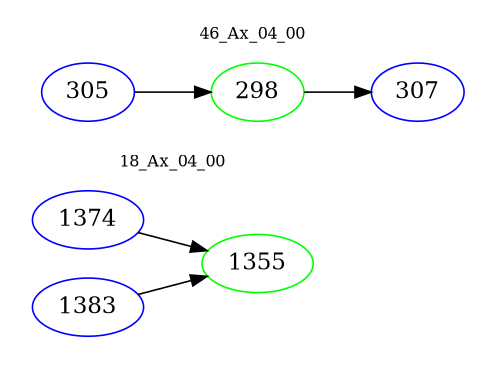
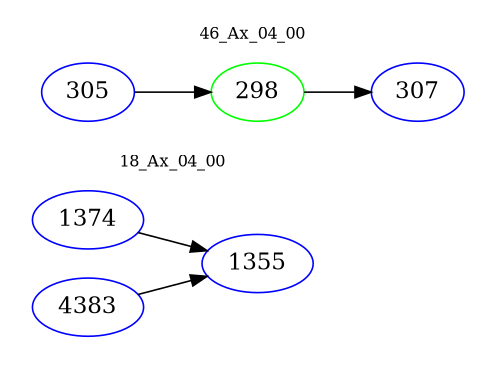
(258, 264) -> (258, 264)
(88, 307) -> (88, 307)
